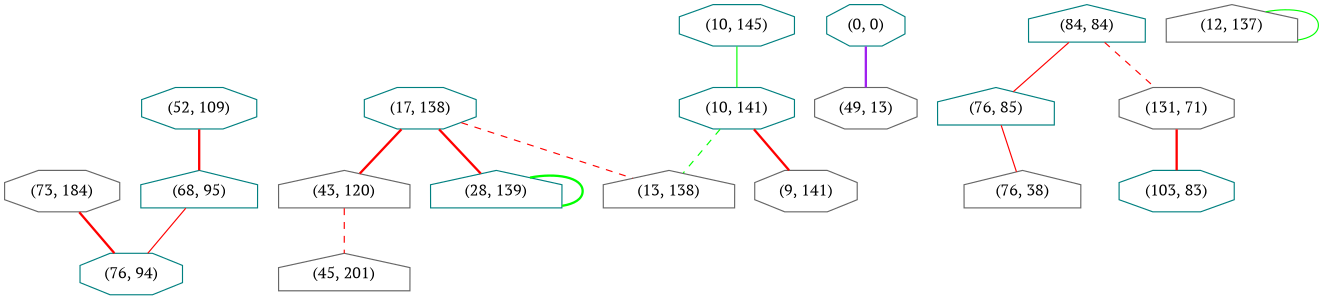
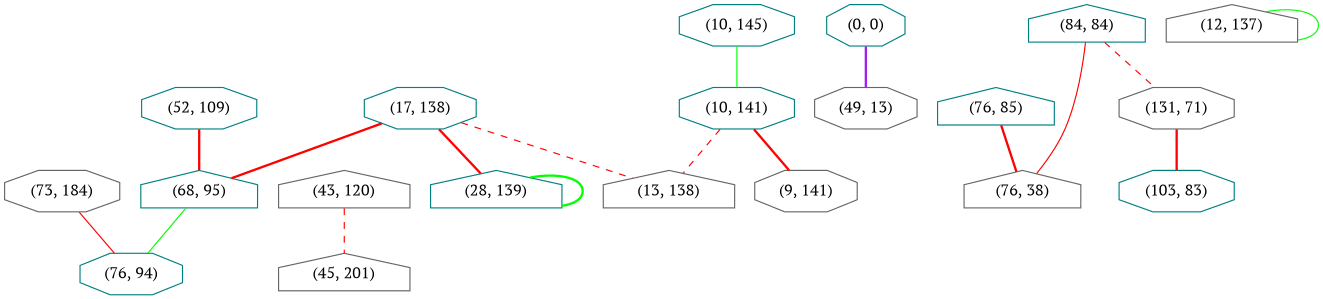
(1041, 67) -> (1071, 112)
(1009, 149) -> (1009, 149)
(381, 151) -> (307, 151)
(702, 151) -> (702, 151)
(167, 231) -> (167, 231)
(97, 233) -> (97, 233)
